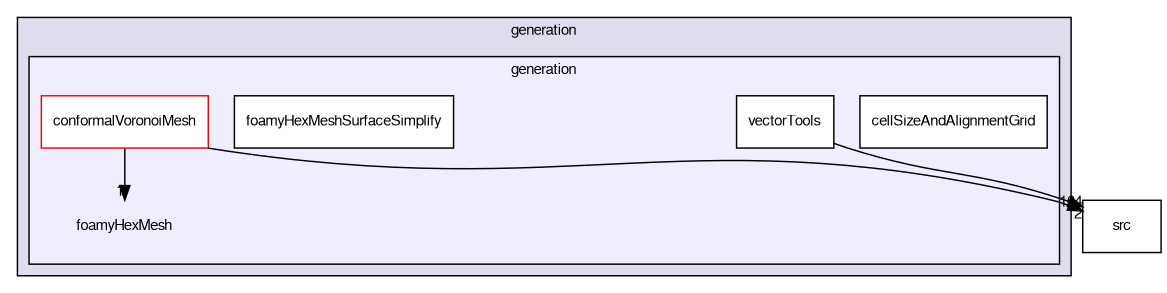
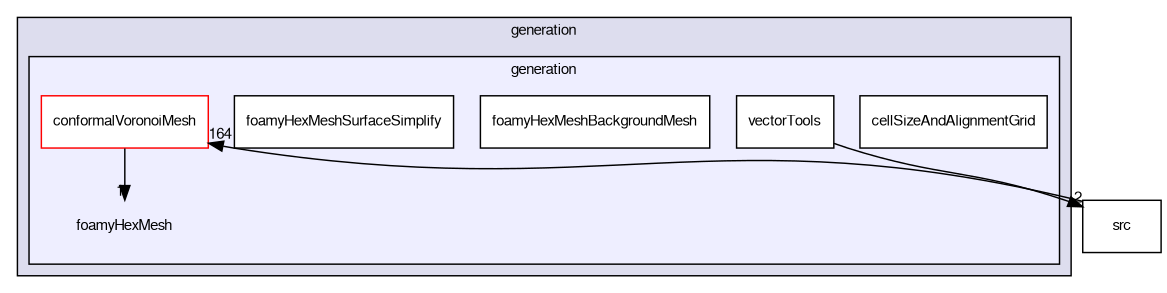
none -> (595, 122)
(640, 163) -> (654, 163)
